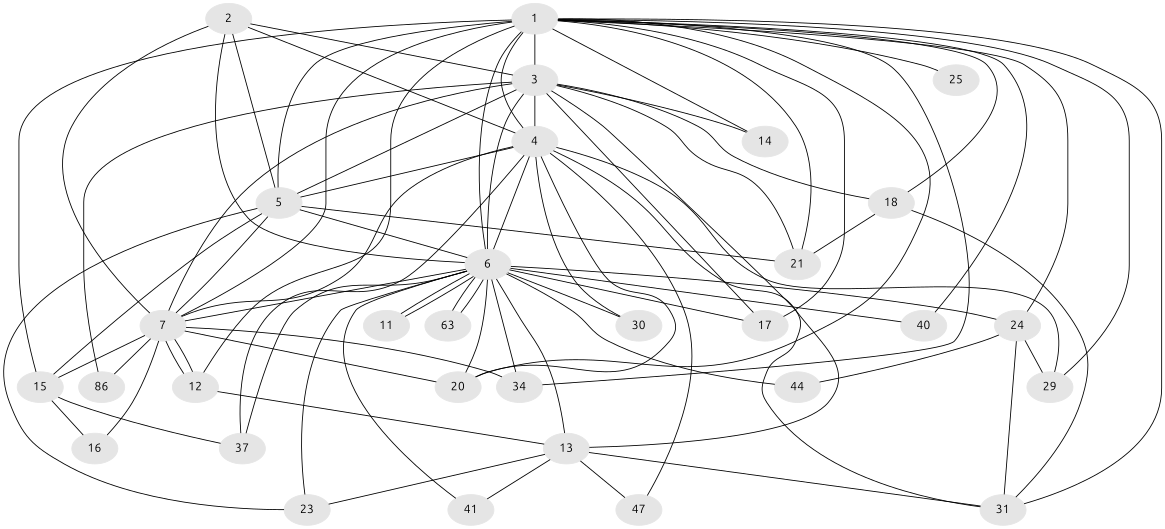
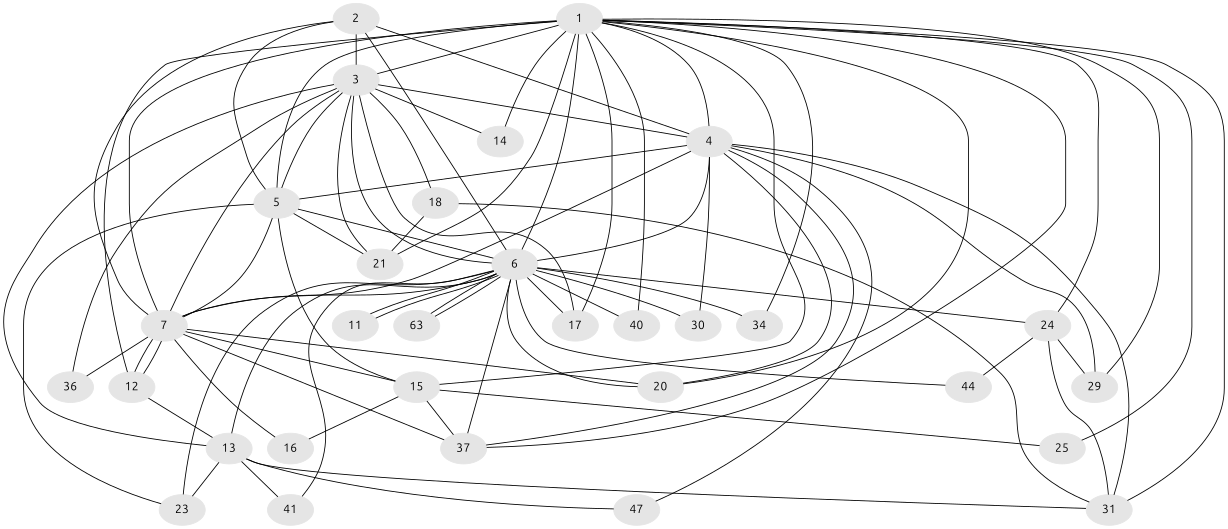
(975, 59) -> (1039, 237)
(338, 341) -> (307, 384)
(102, 387) -> (70, 387)
none -> (740, 418)
